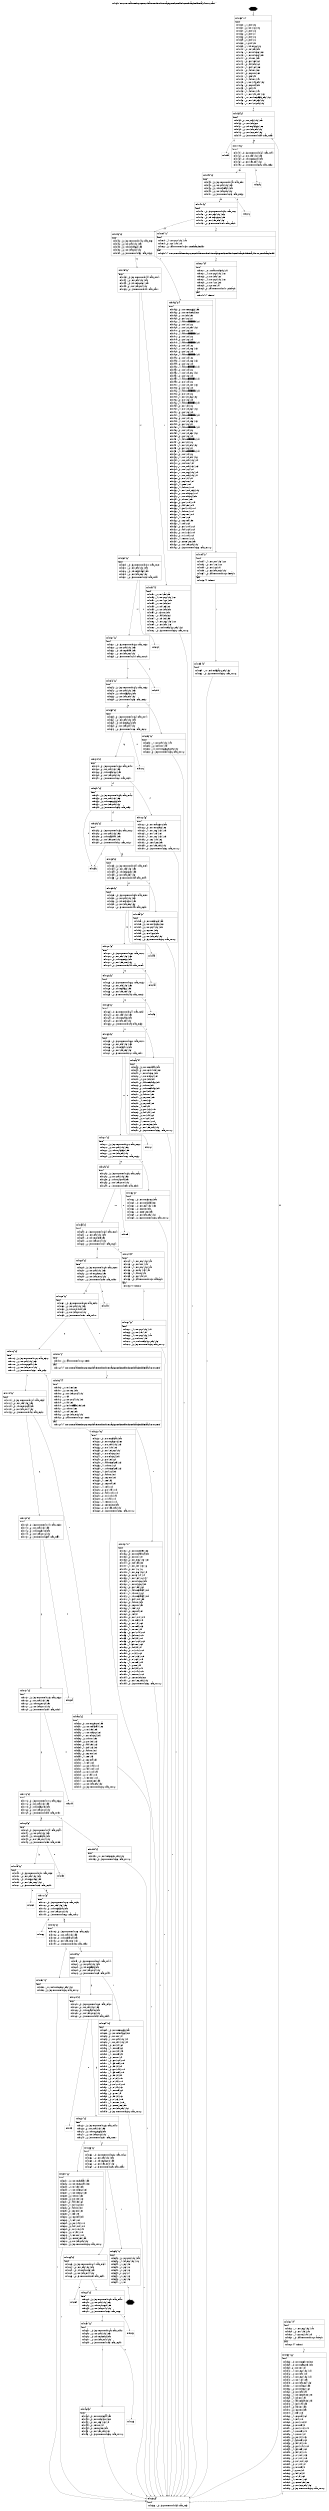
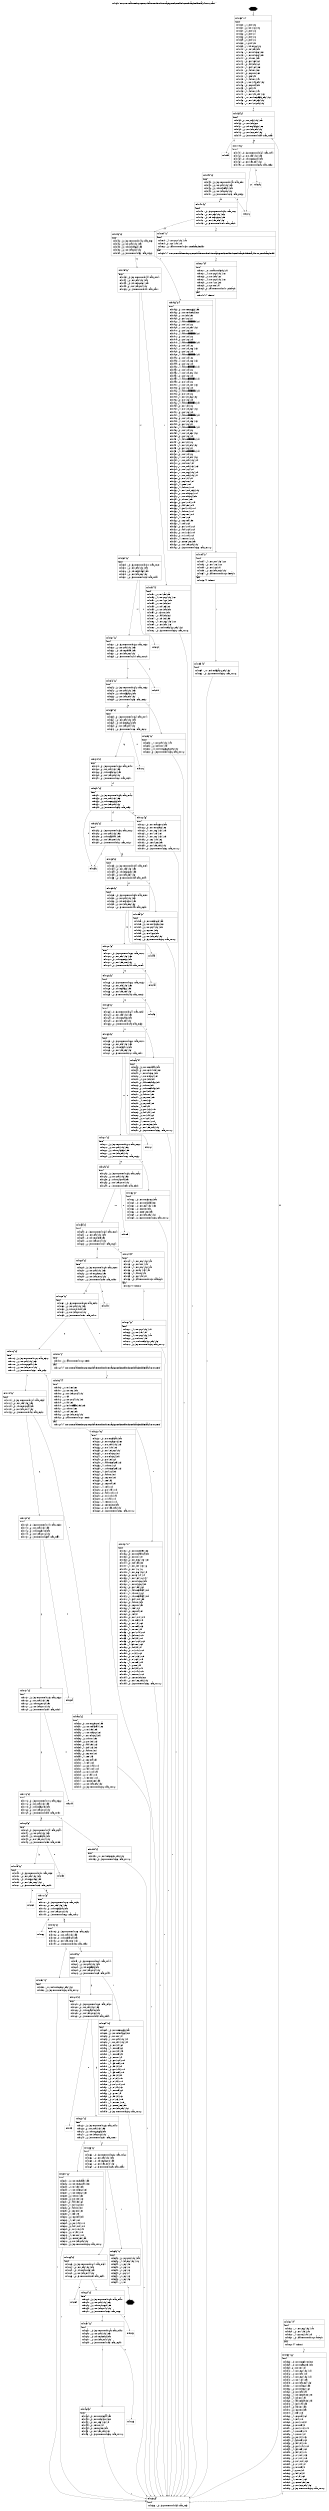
(239, 170) -> (248, 189)
(142, 797) -> (132, 813)
